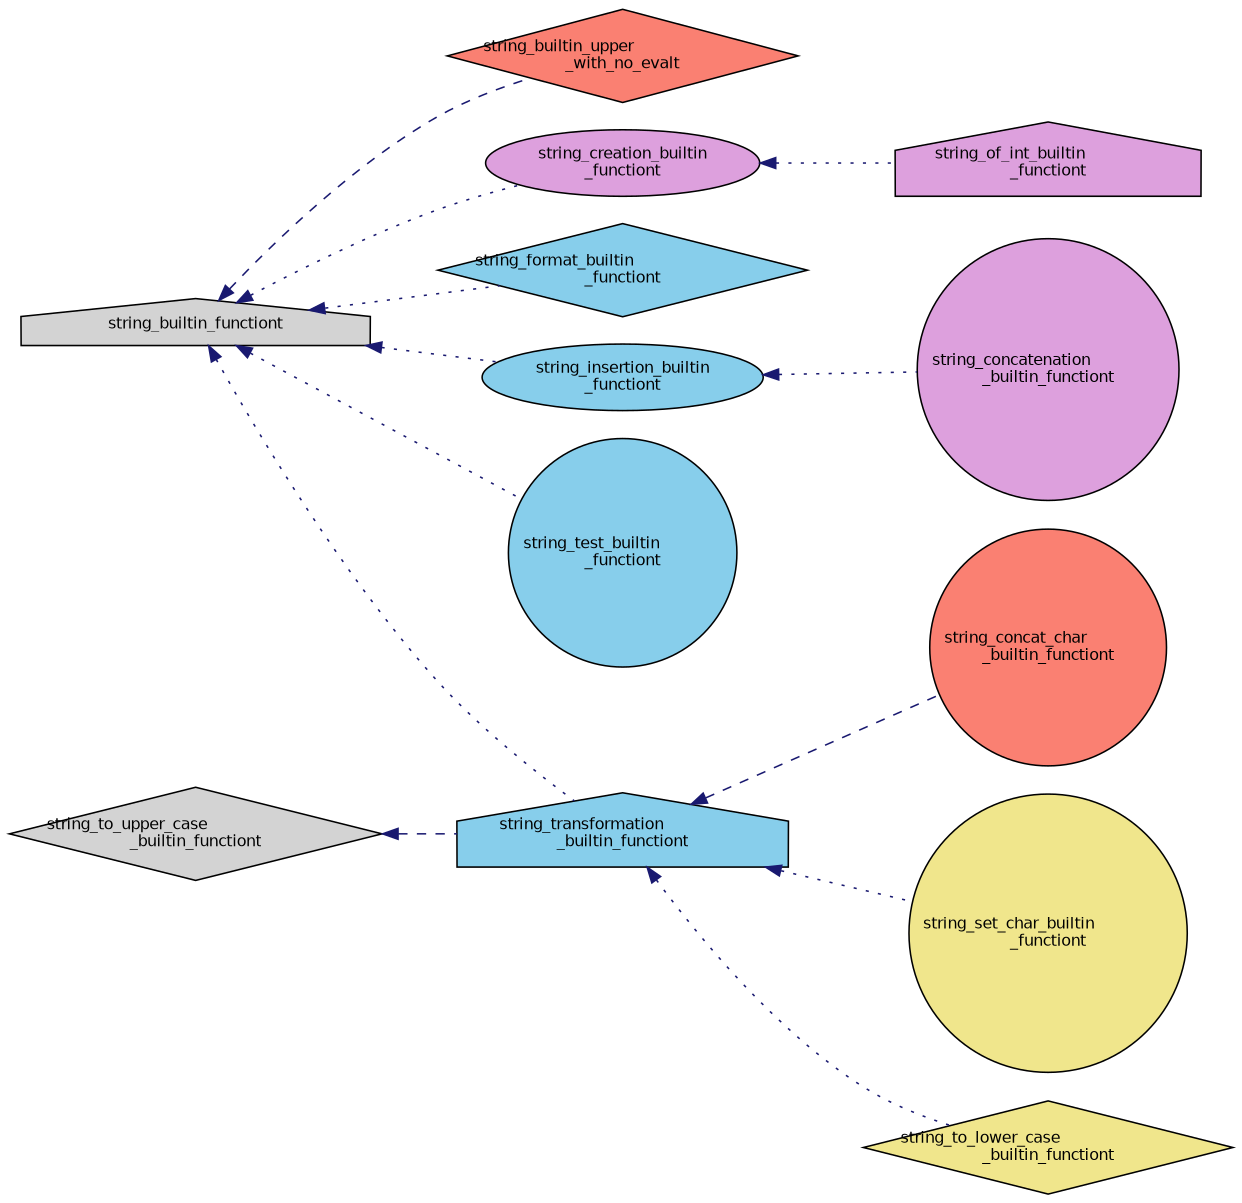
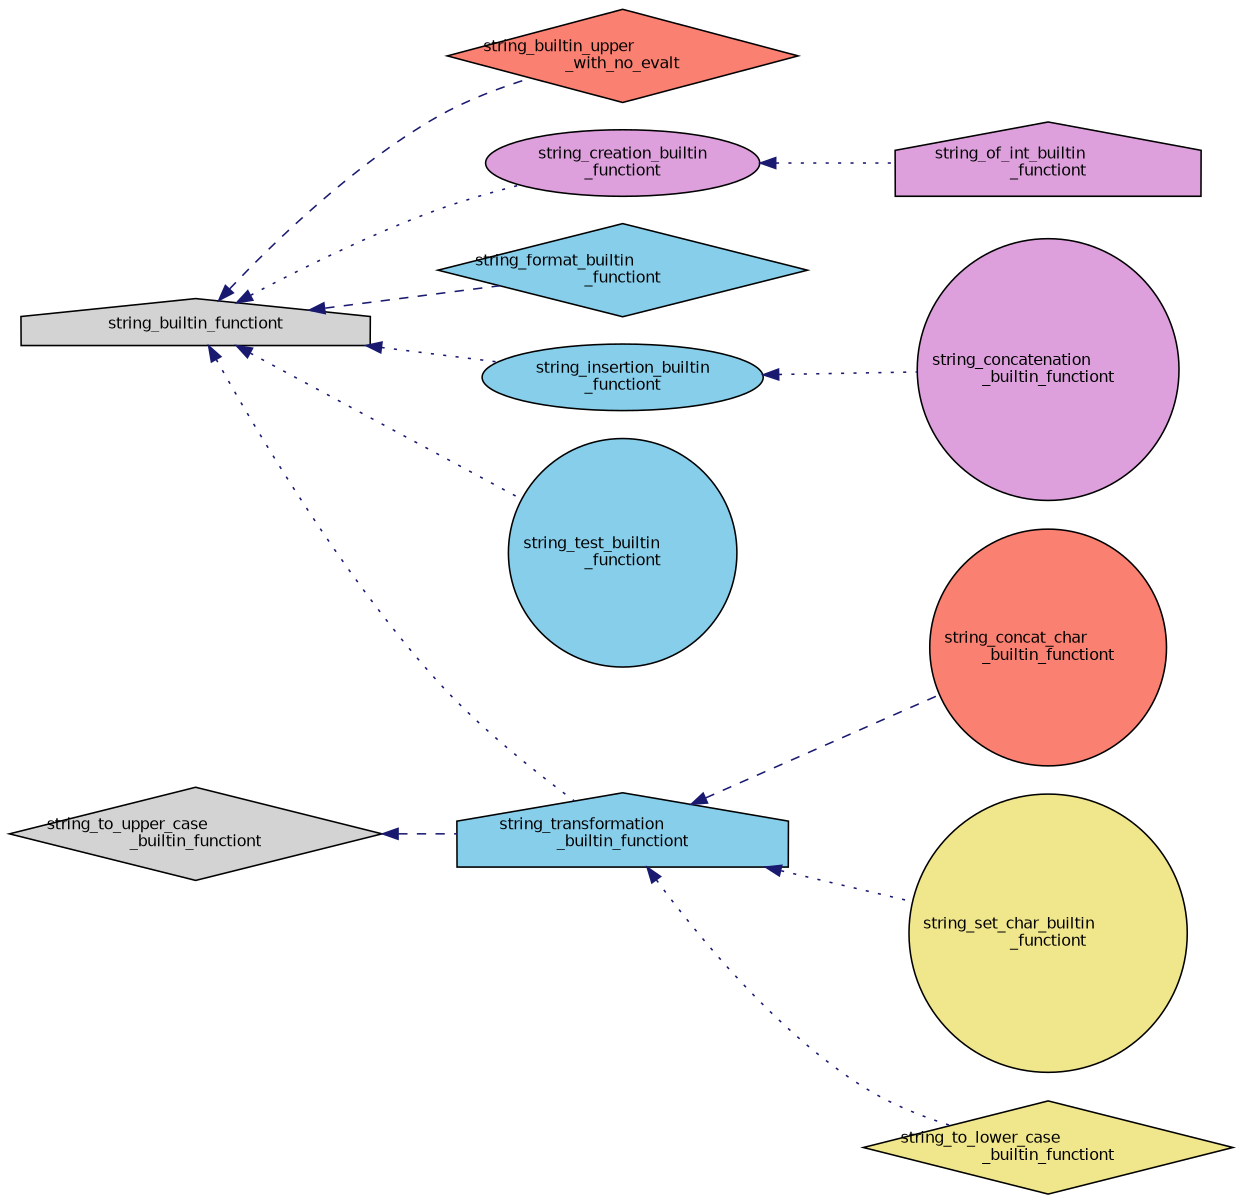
(412, 297) -> (412, 297)
